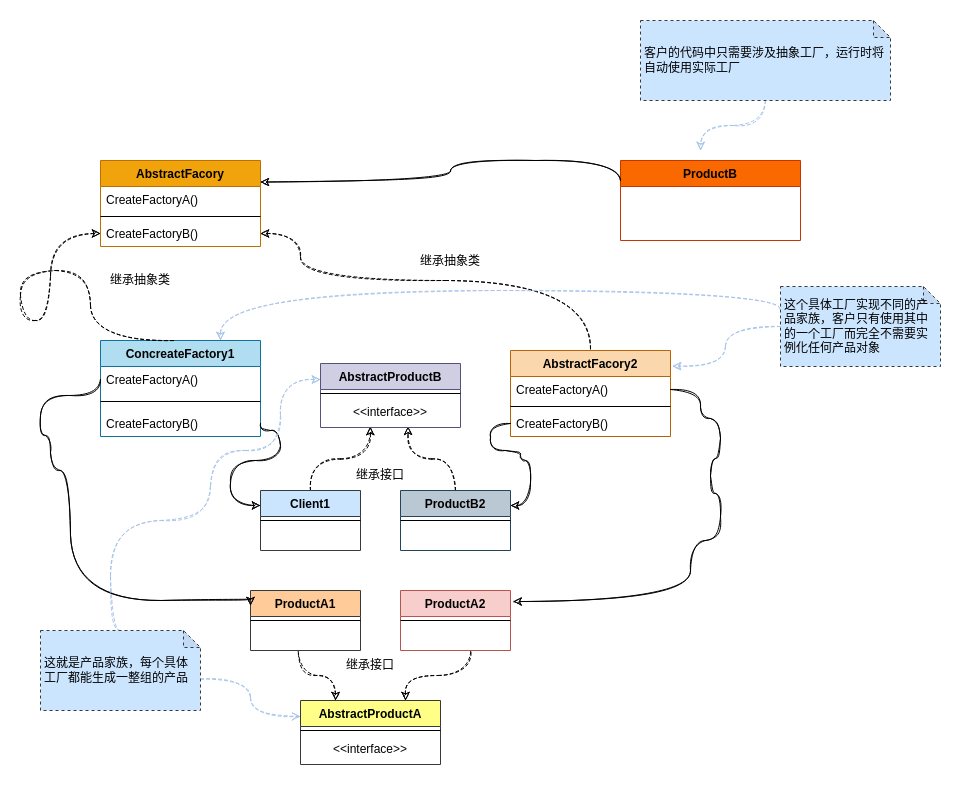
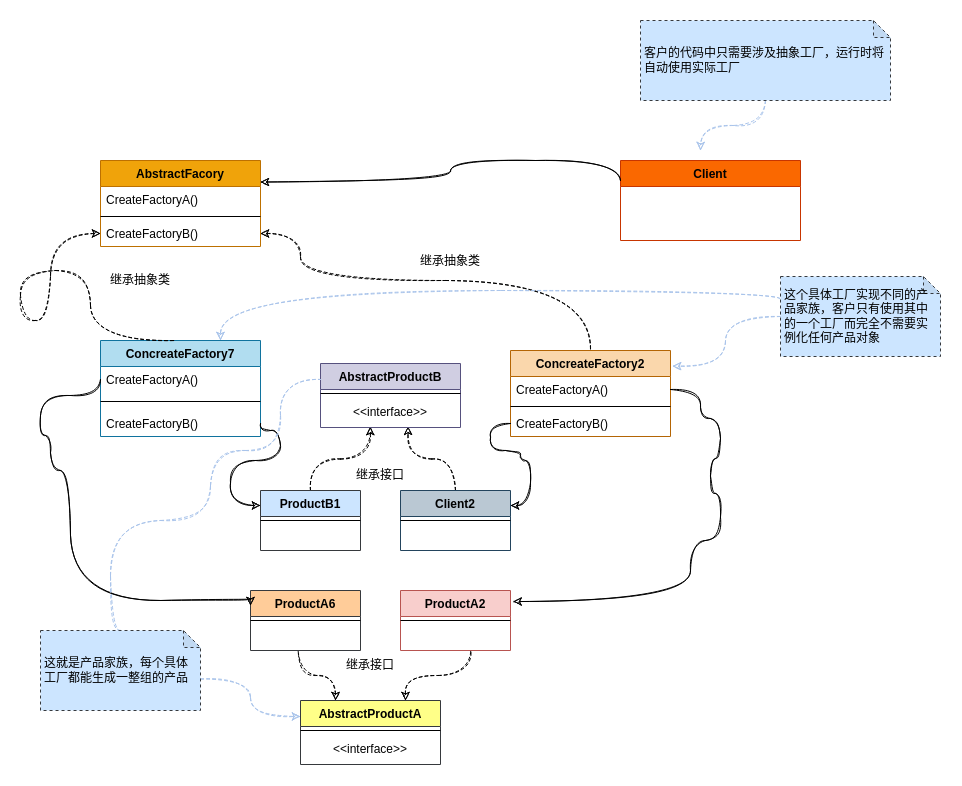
(710, 174) -> (710, 174)
(861, 327) -> (861, 317)
(180, 354) -> (180, 354)
(590, 364) -> (590, 364)
(295, 384) -> (299, 383)
(310, 504) -> (310, 504)
(455, 504) -> (455, 504)
(305, 604) -> (305, 604)
(294, 716) -> (292, 716)
